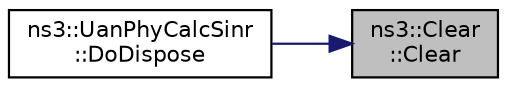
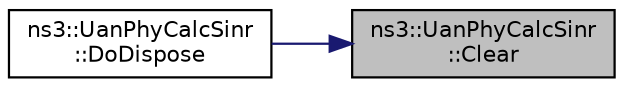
(425, 44) -> (483, 44)
